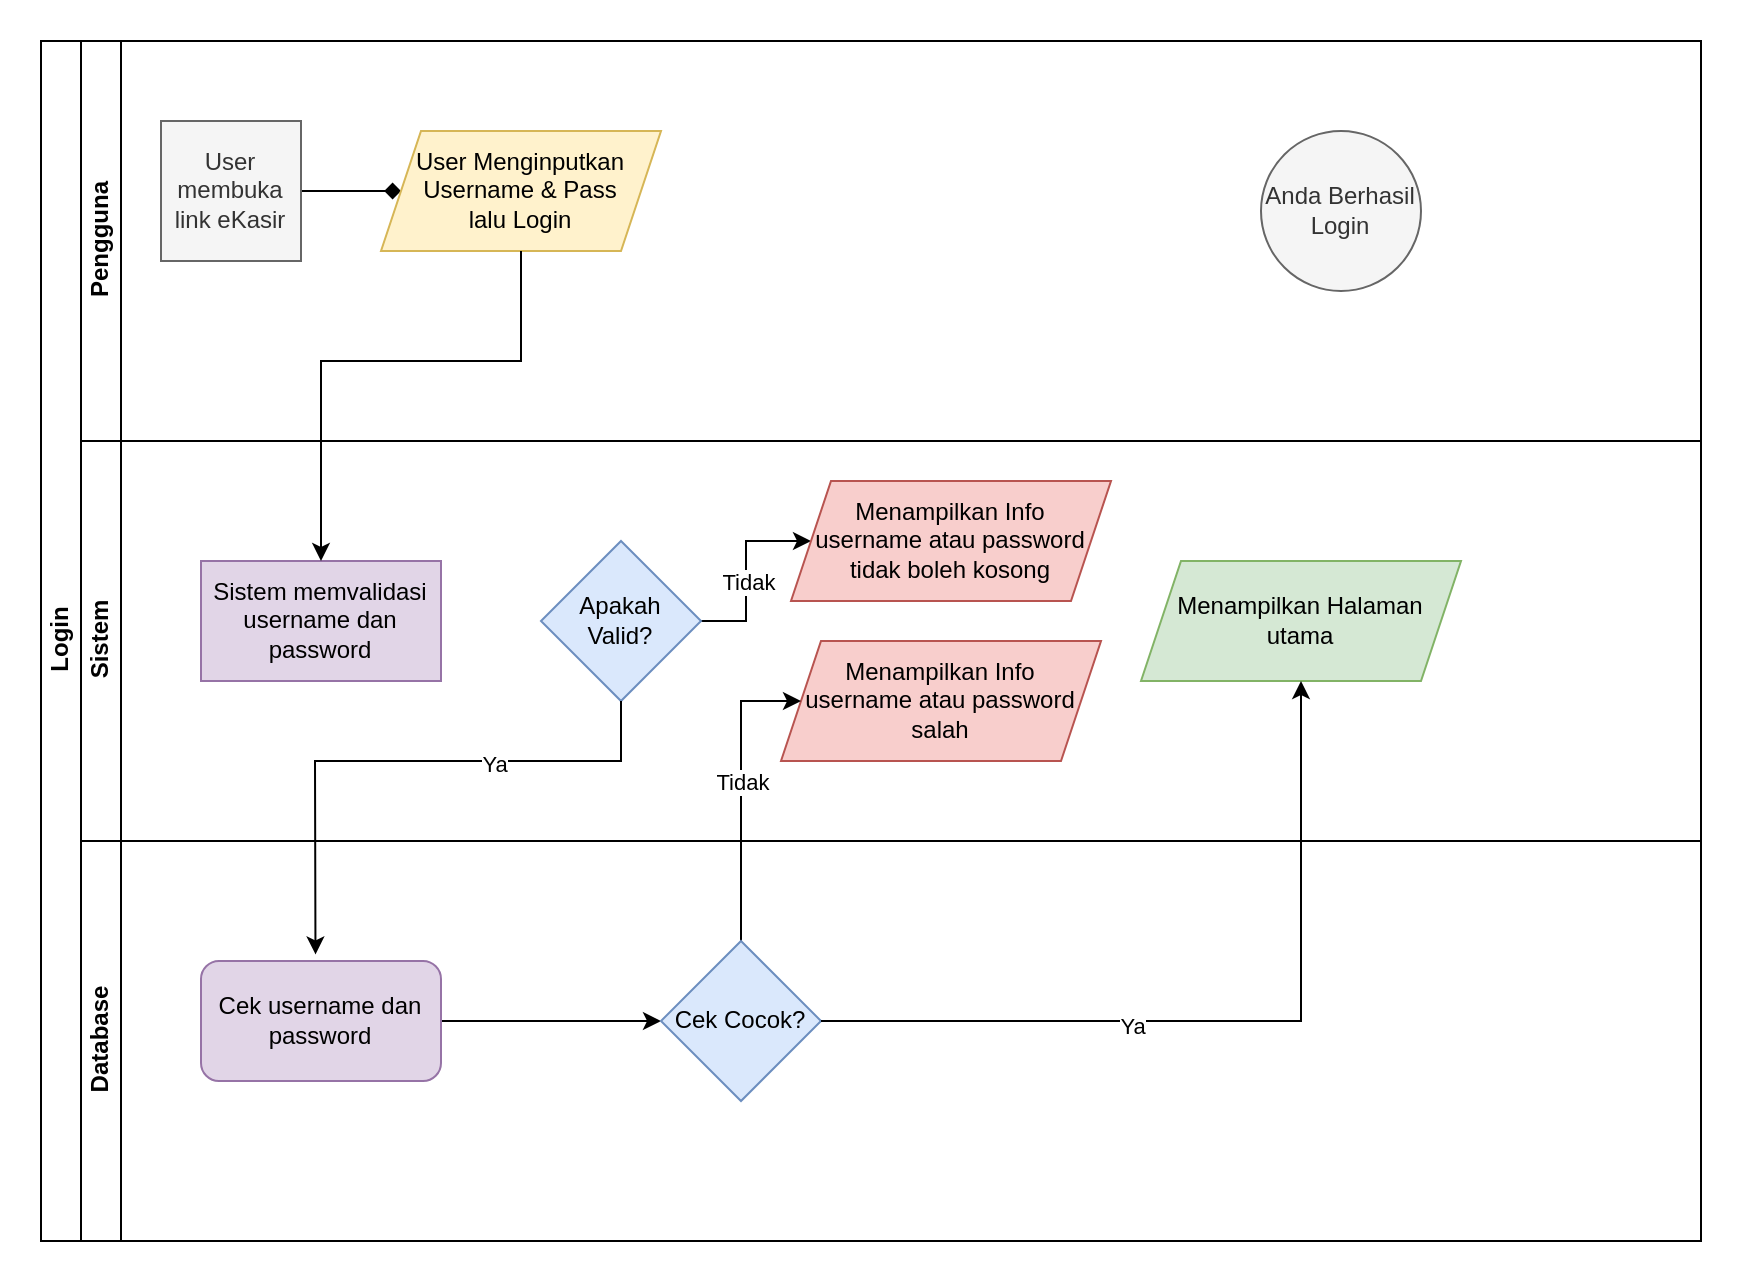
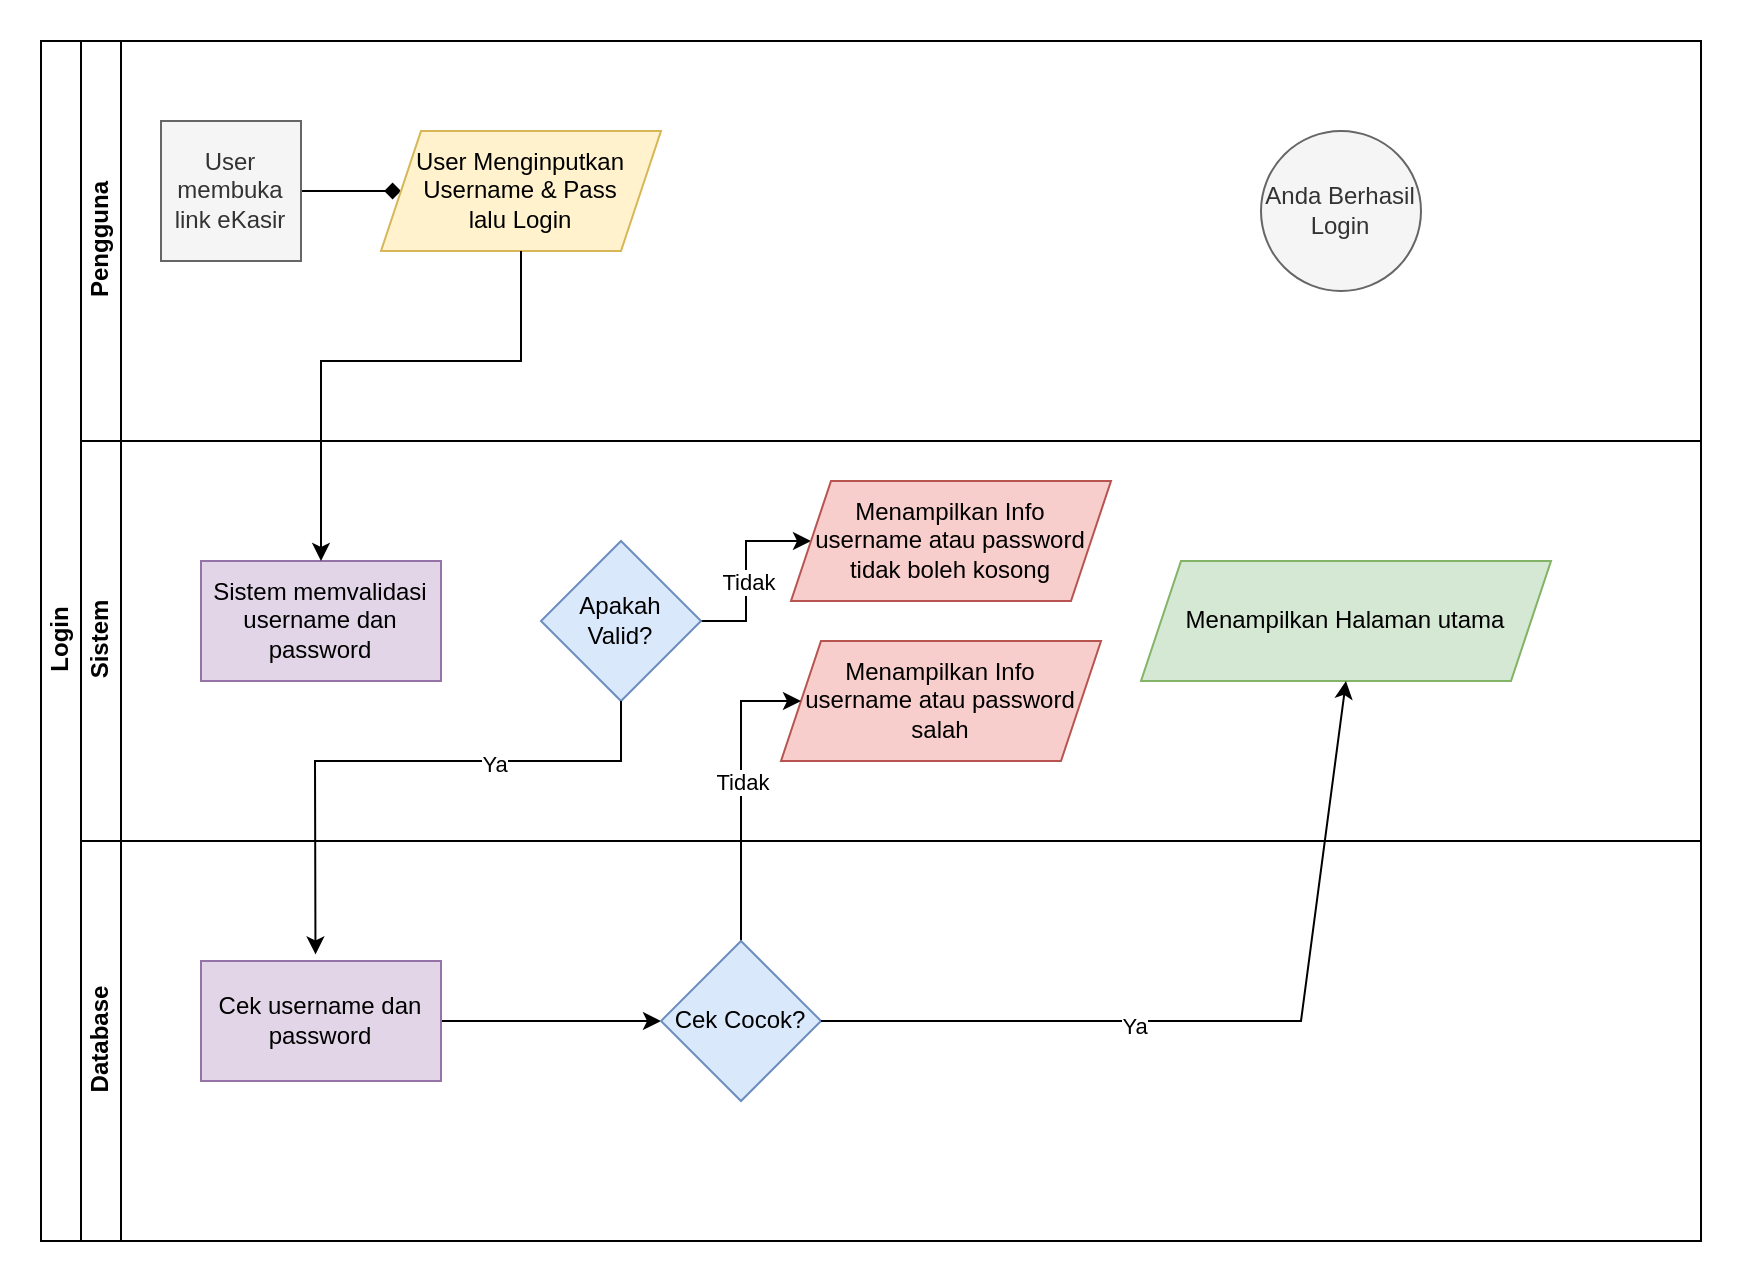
(1301, 621) -> (1346, 621)
(321, 1021) -> (321, 1021)
